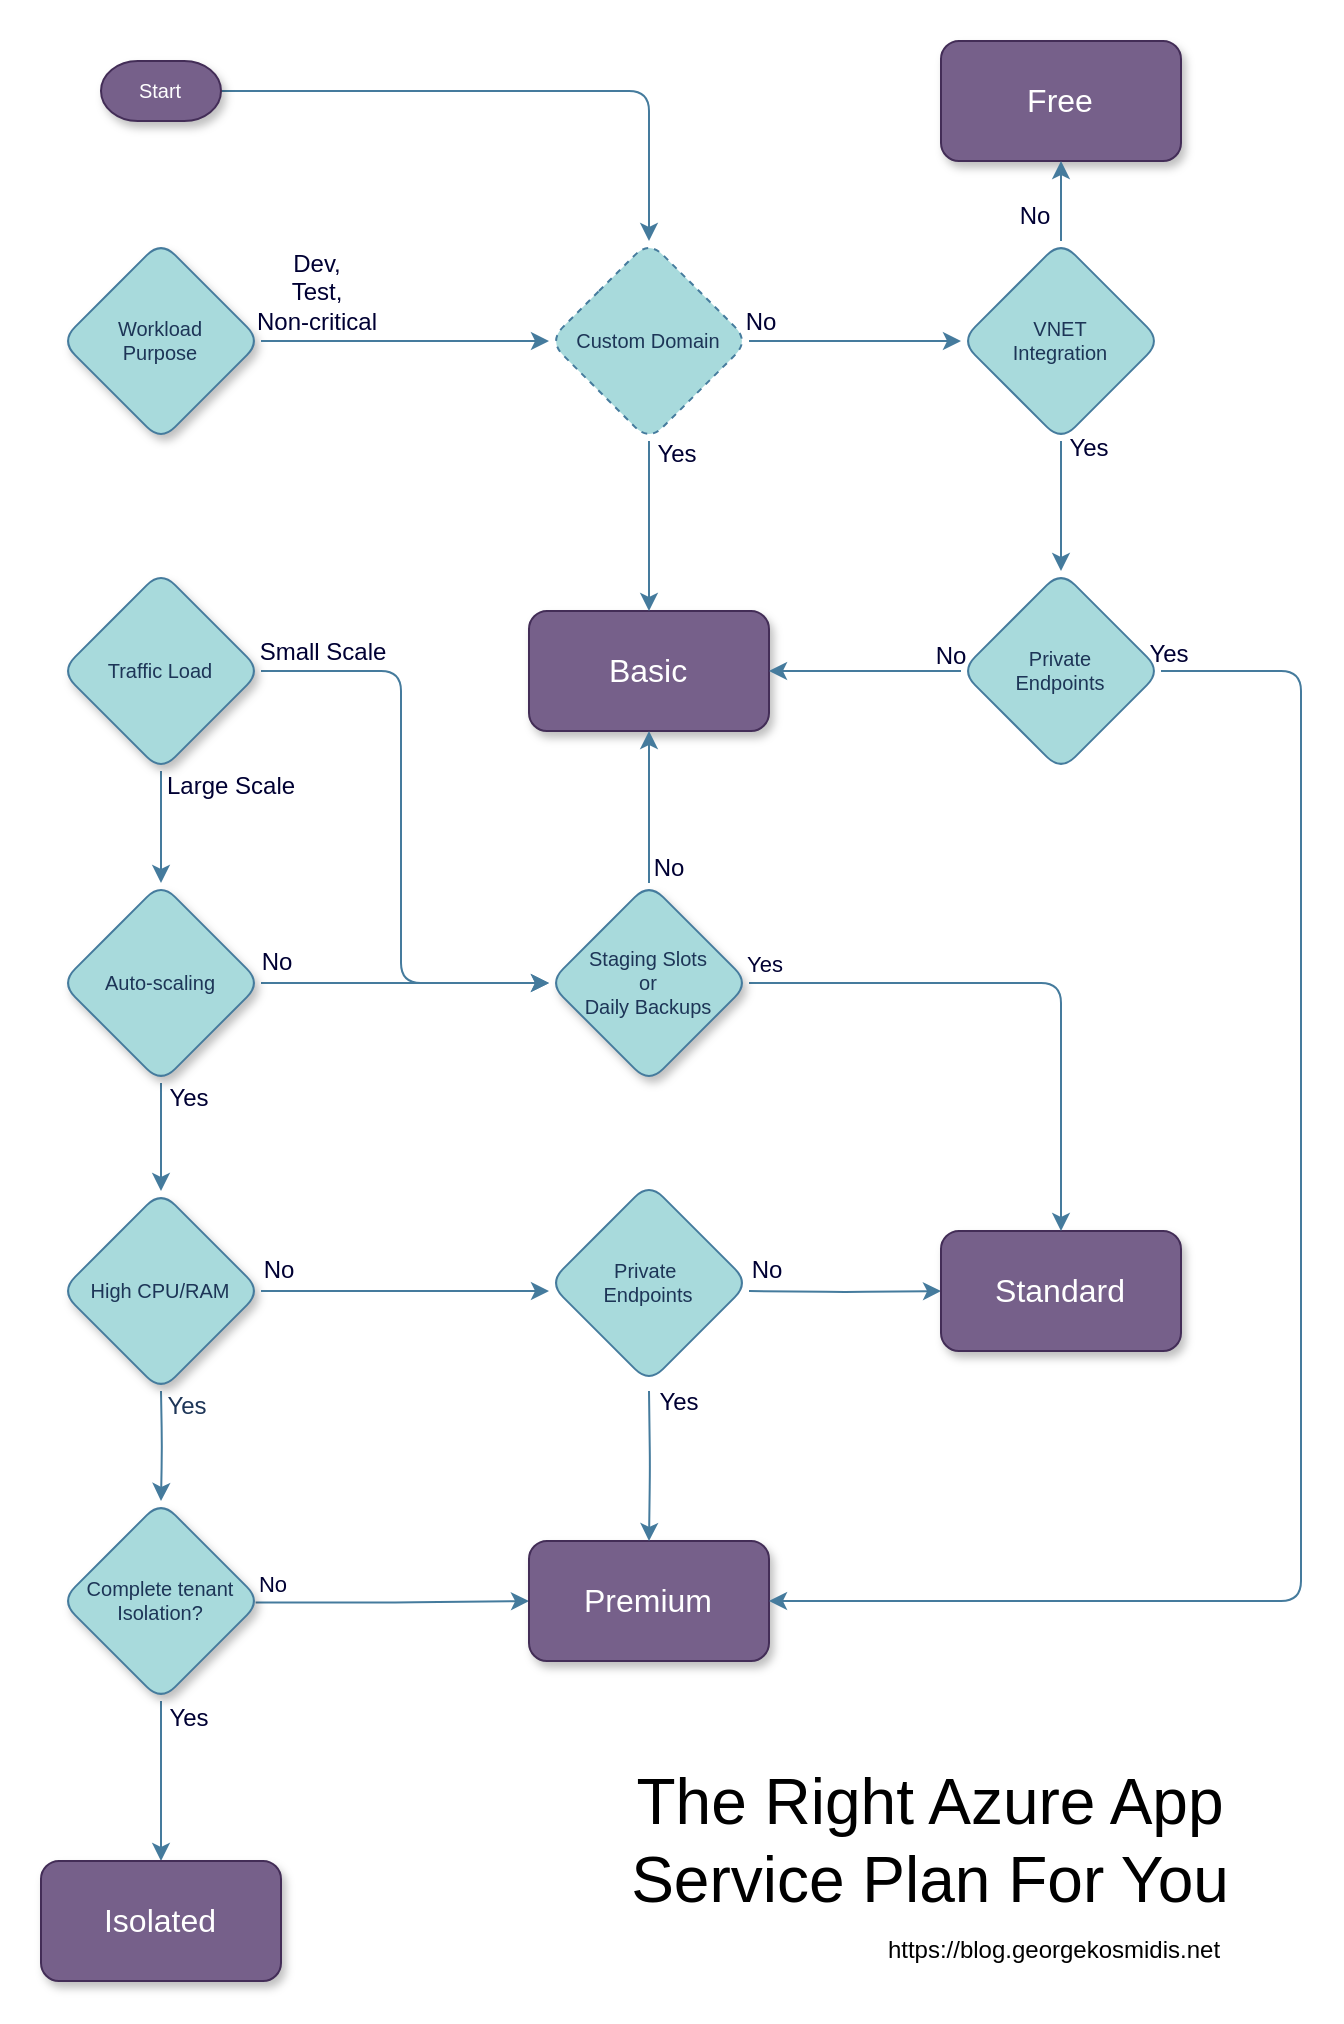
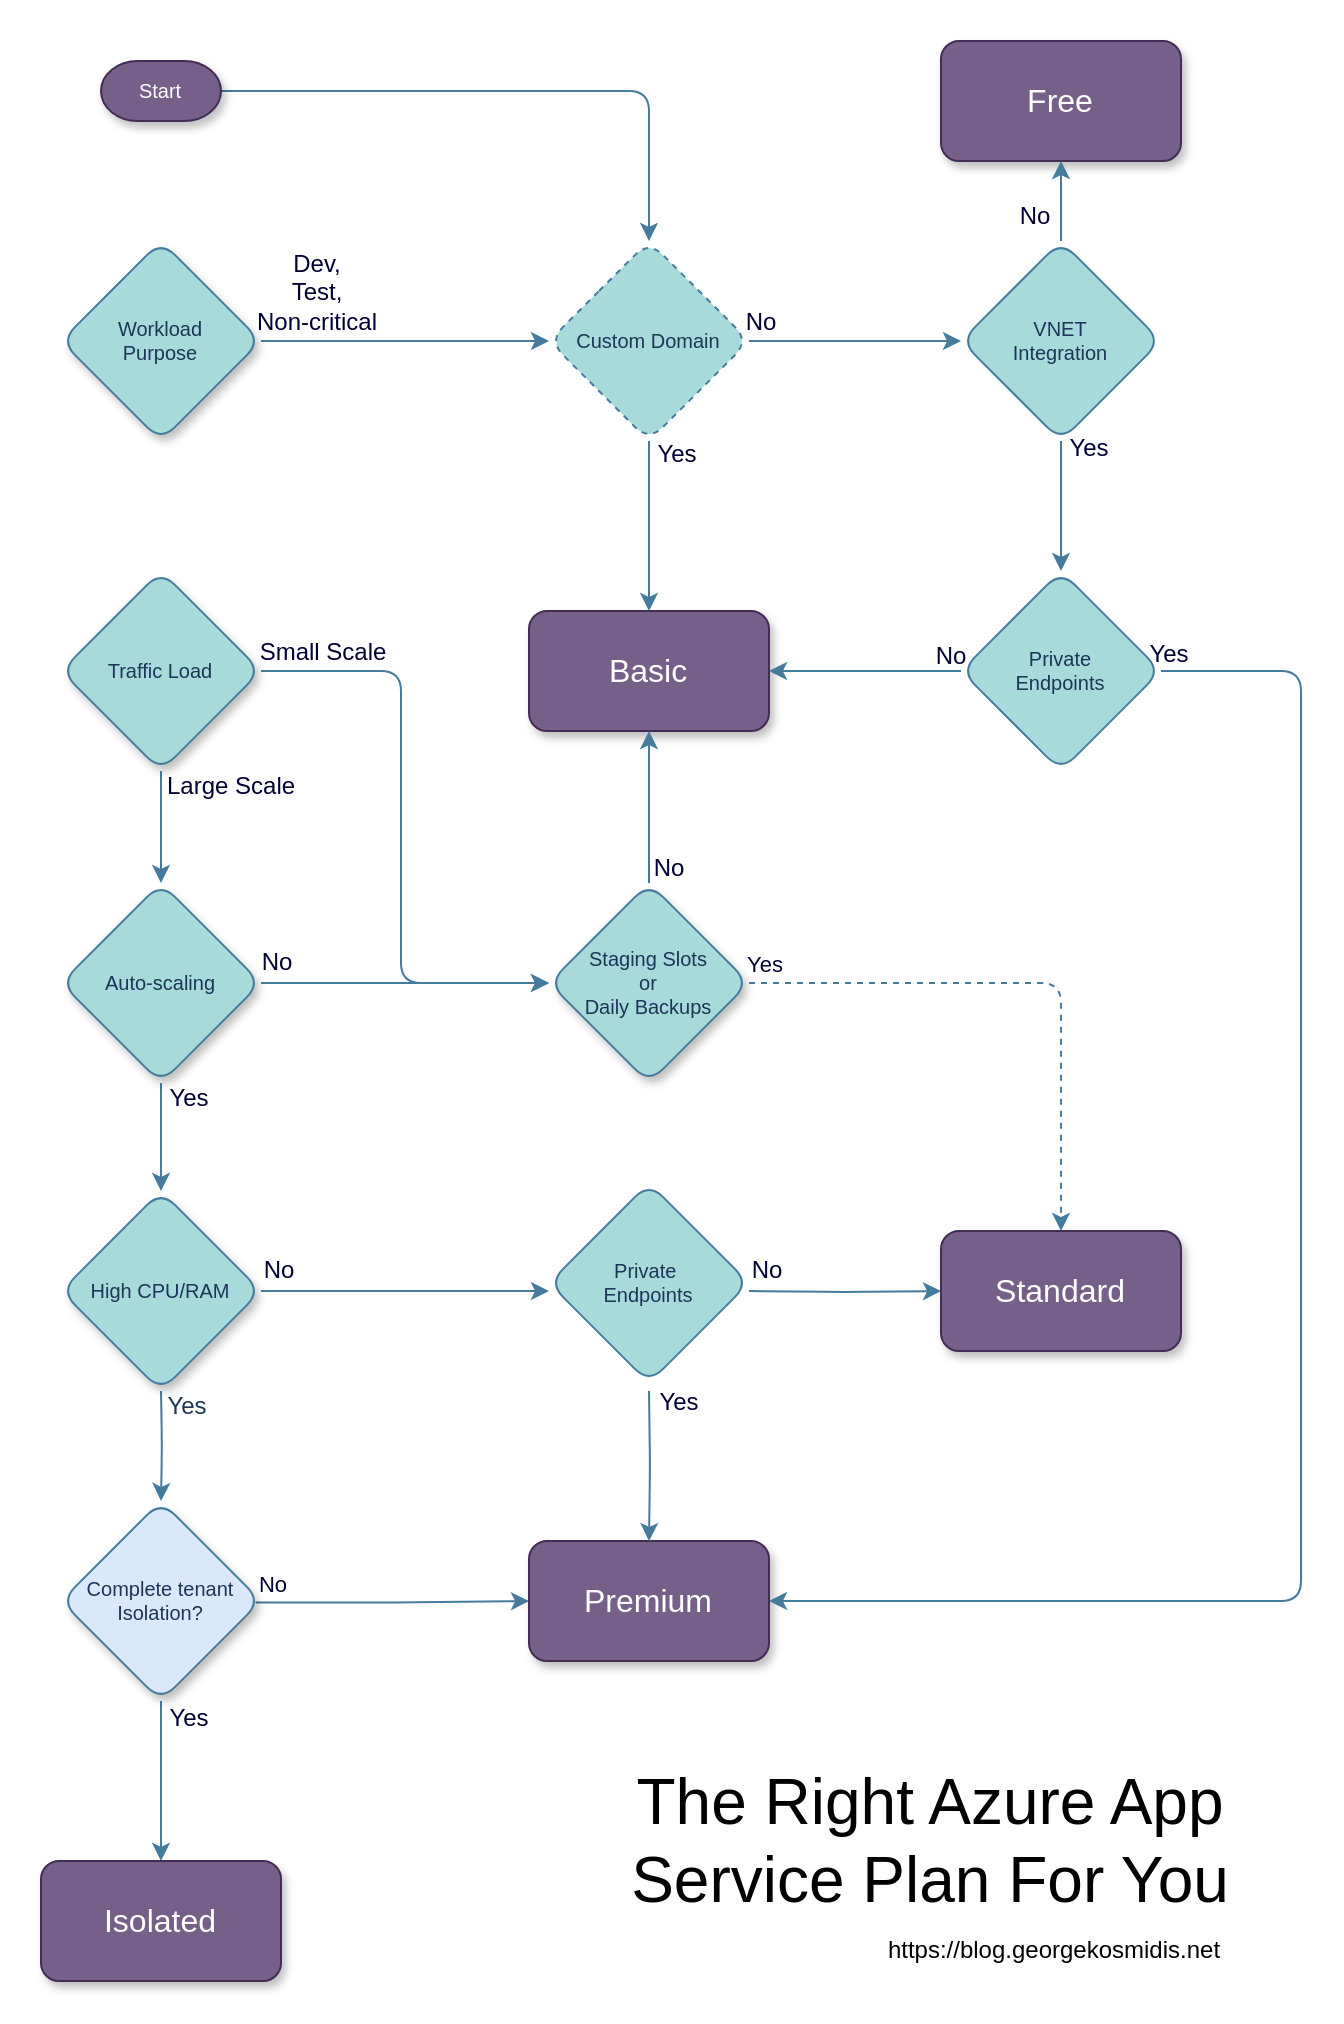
(1017, 983) -> (1017, 983)
(161, 1601) -> (161, 1601)
